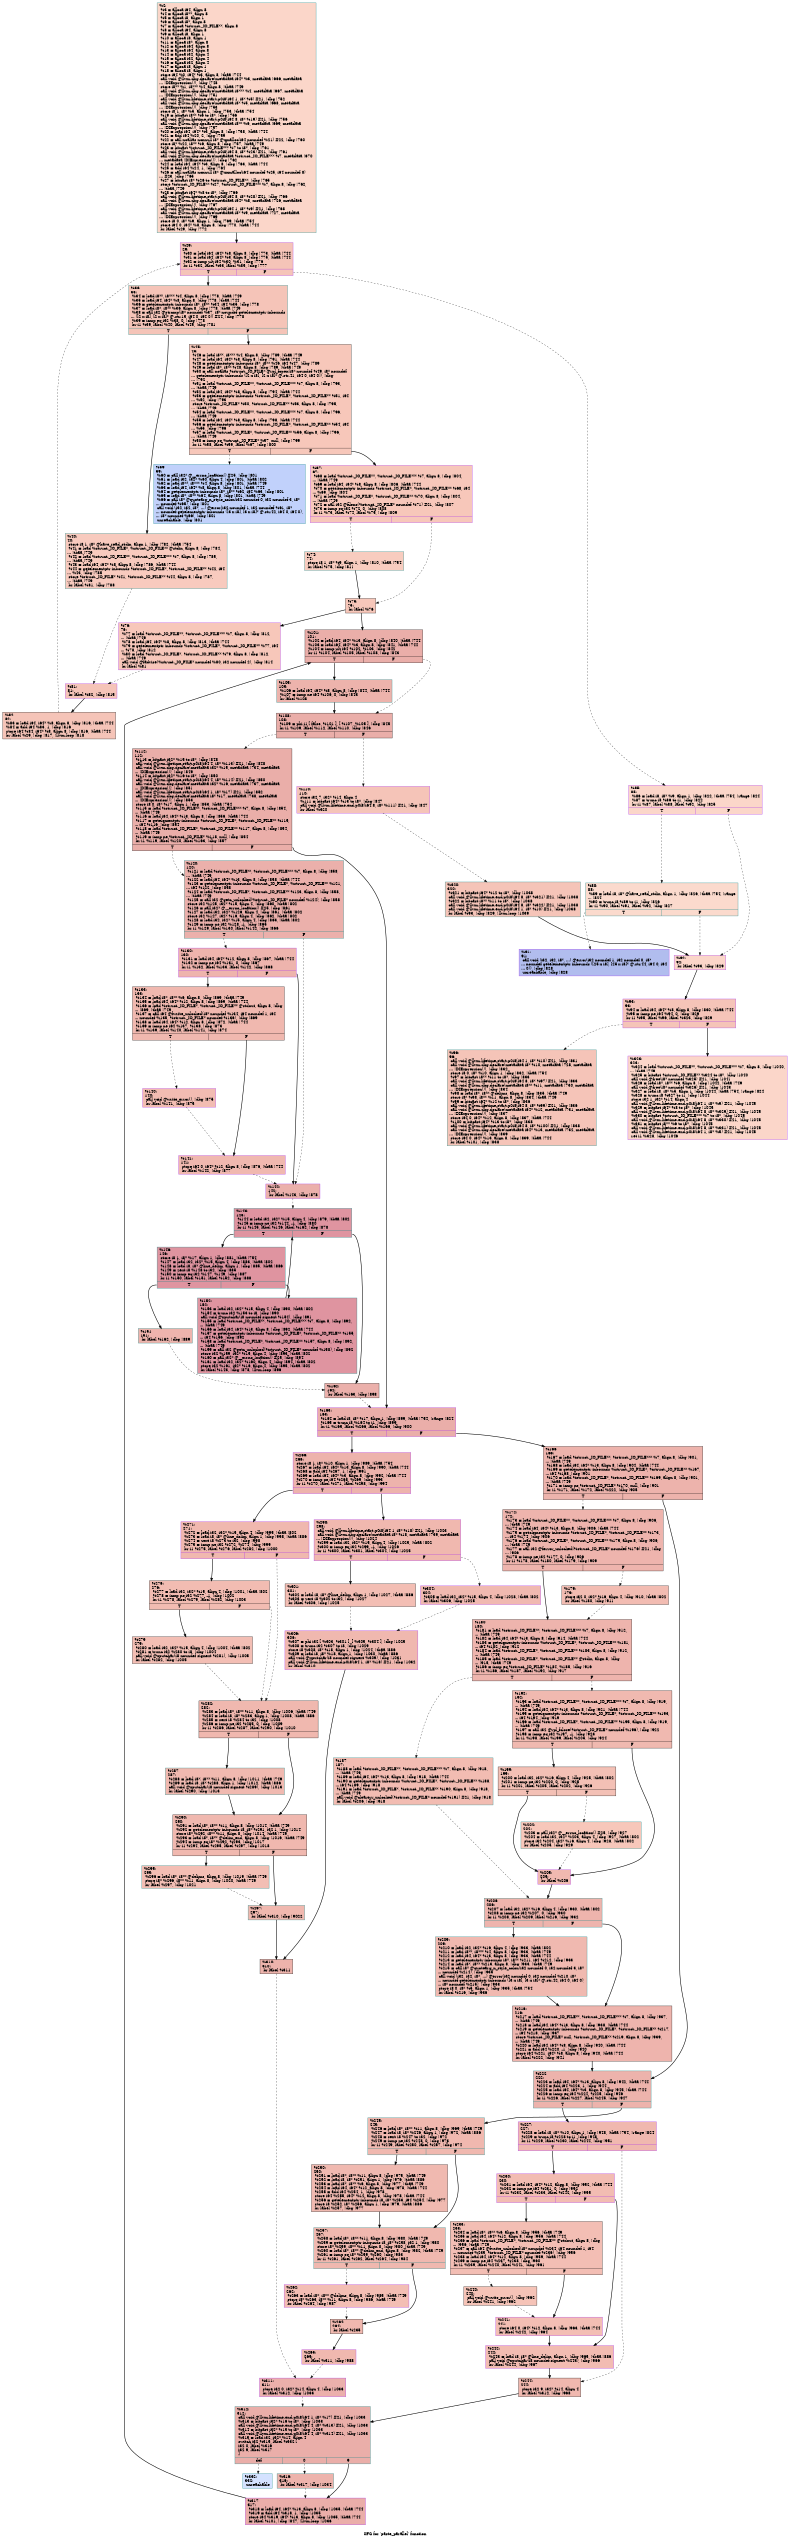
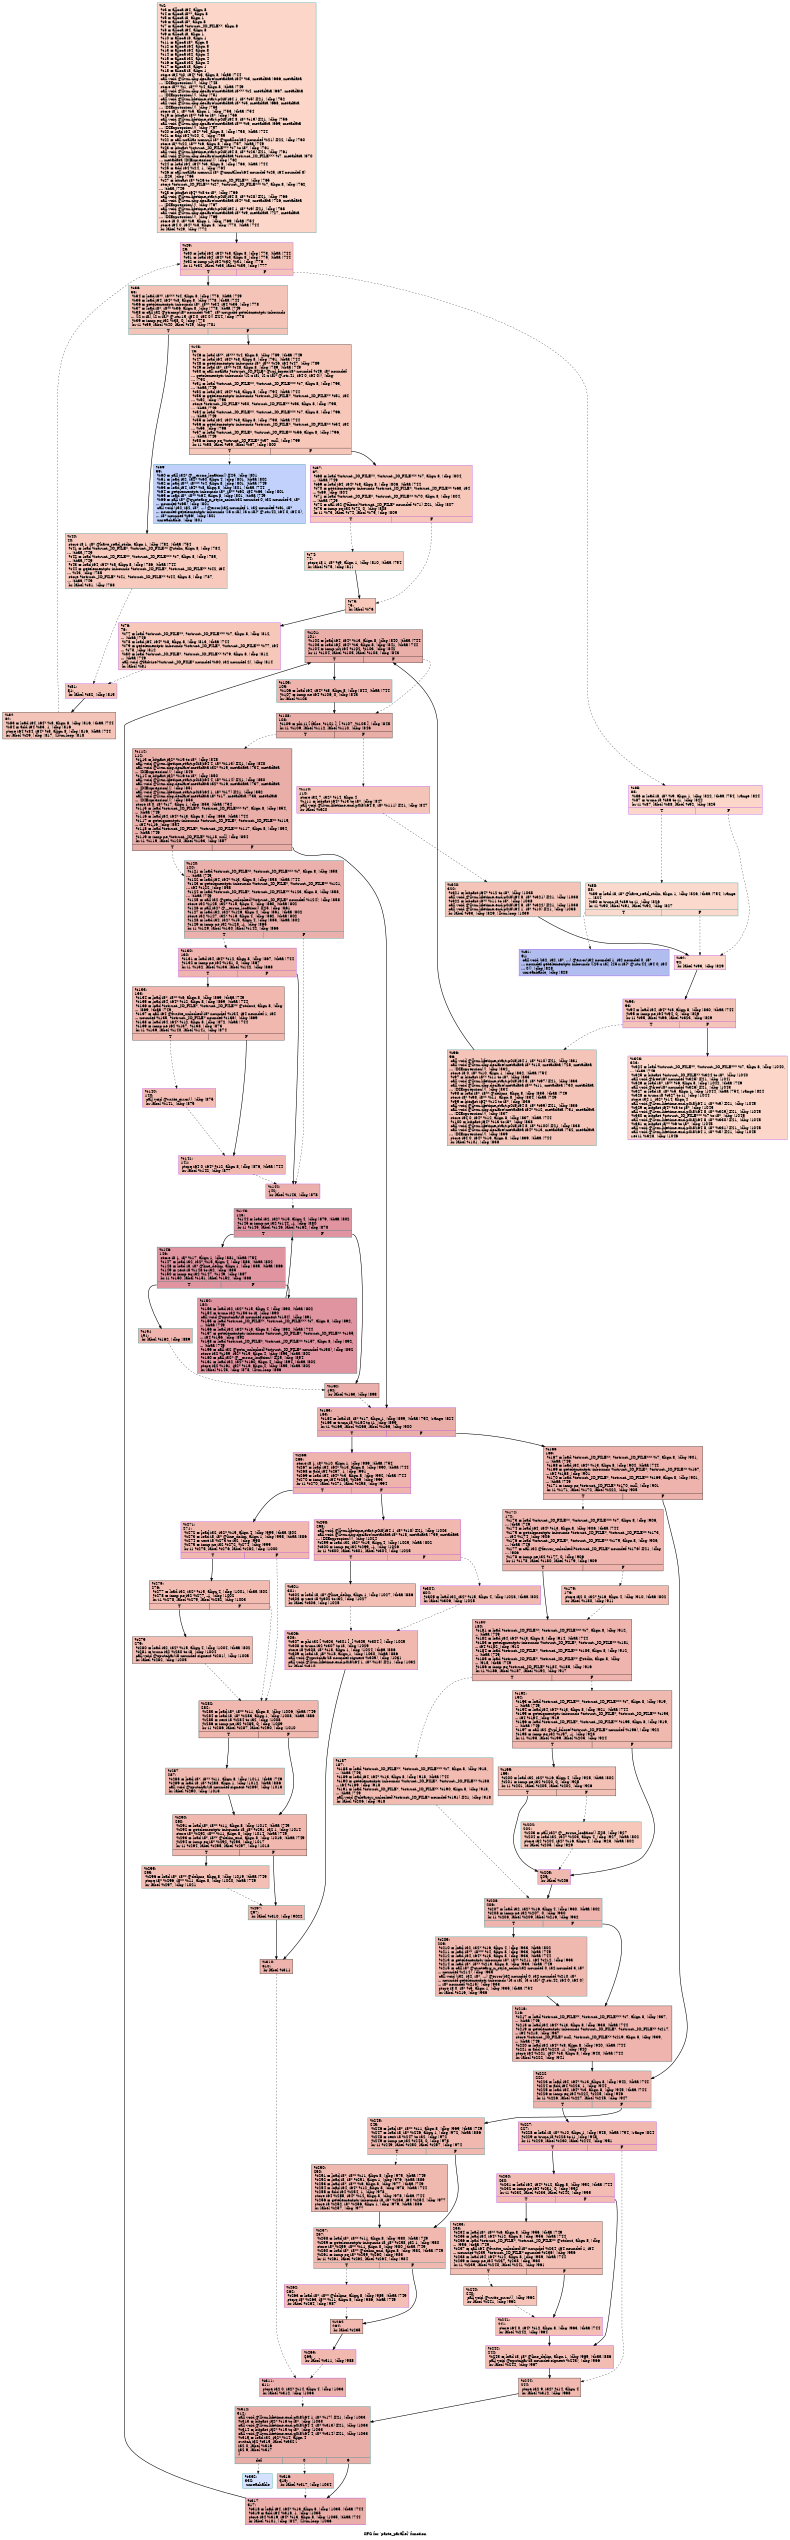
(362, 620) -> (438, 854)
(397, 2159) -> (397, 2159)
